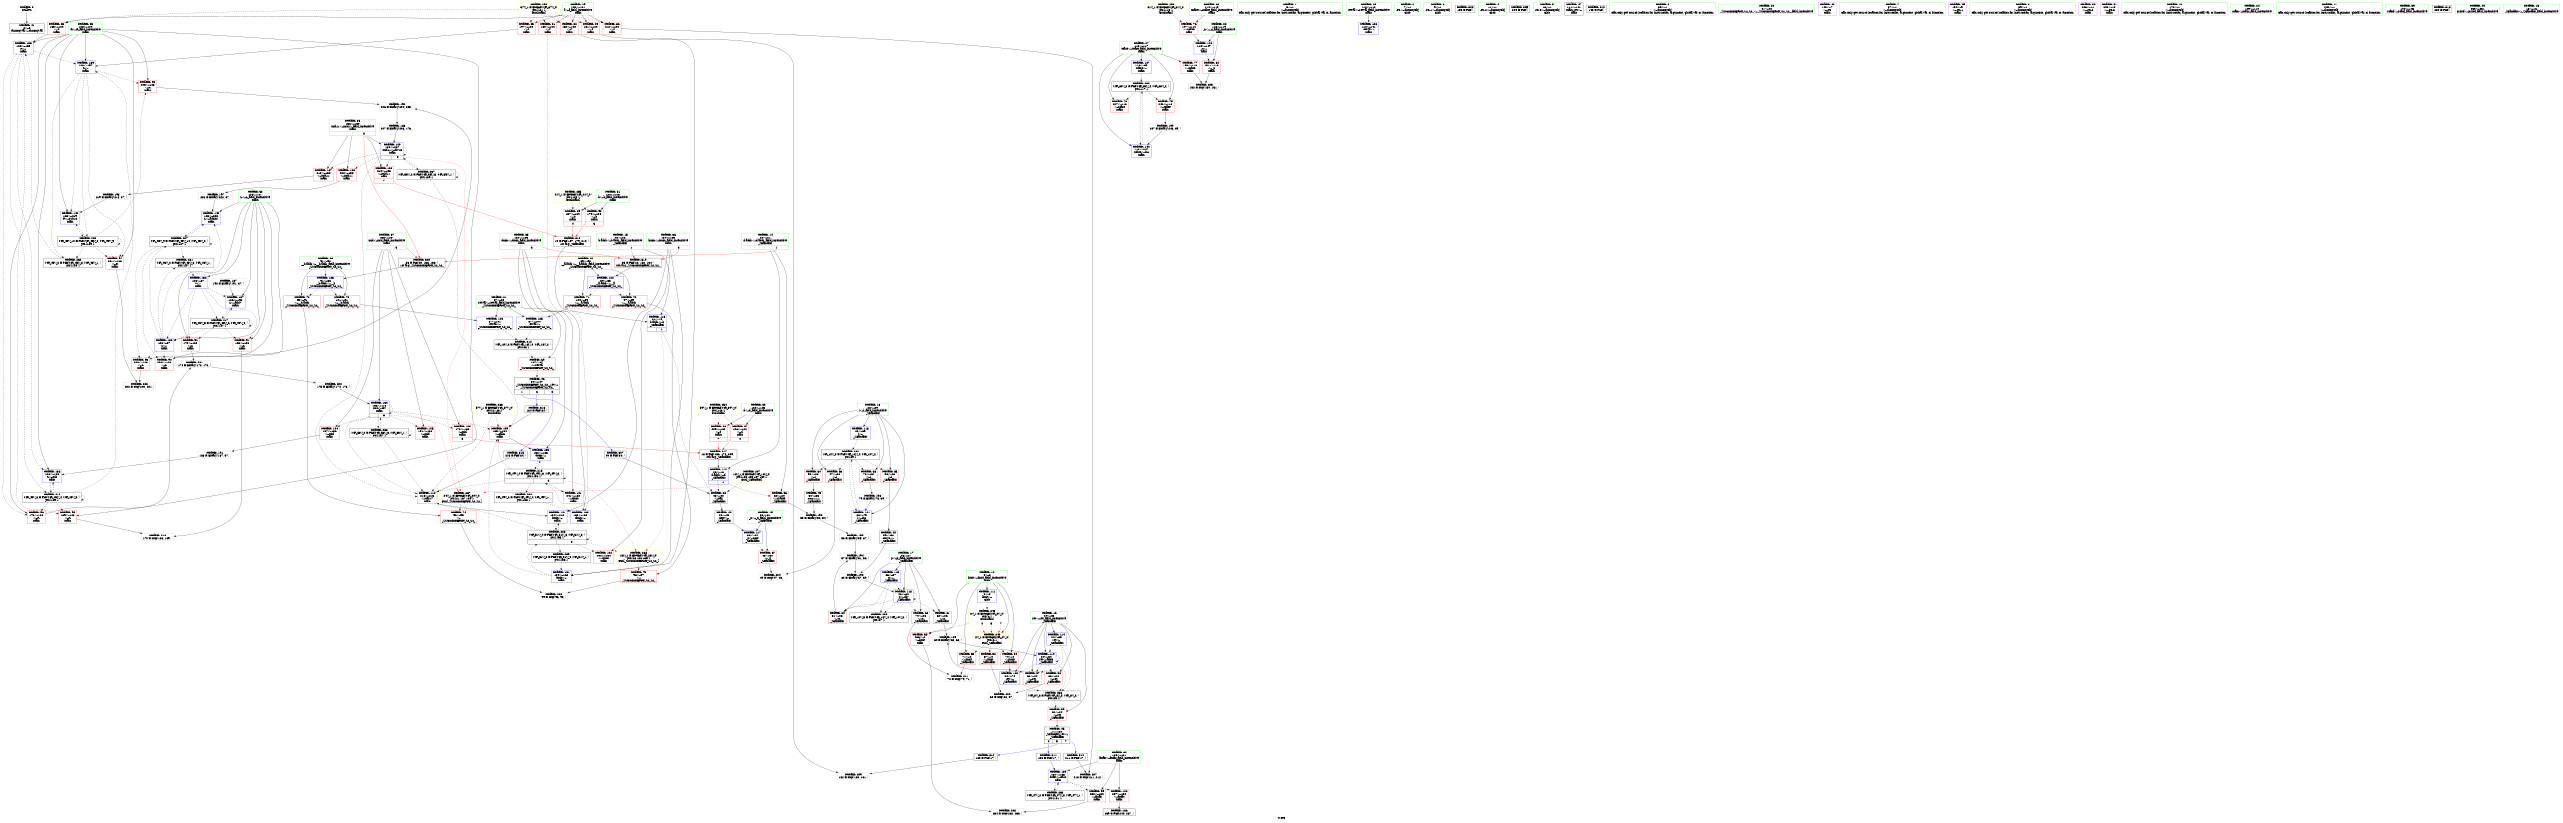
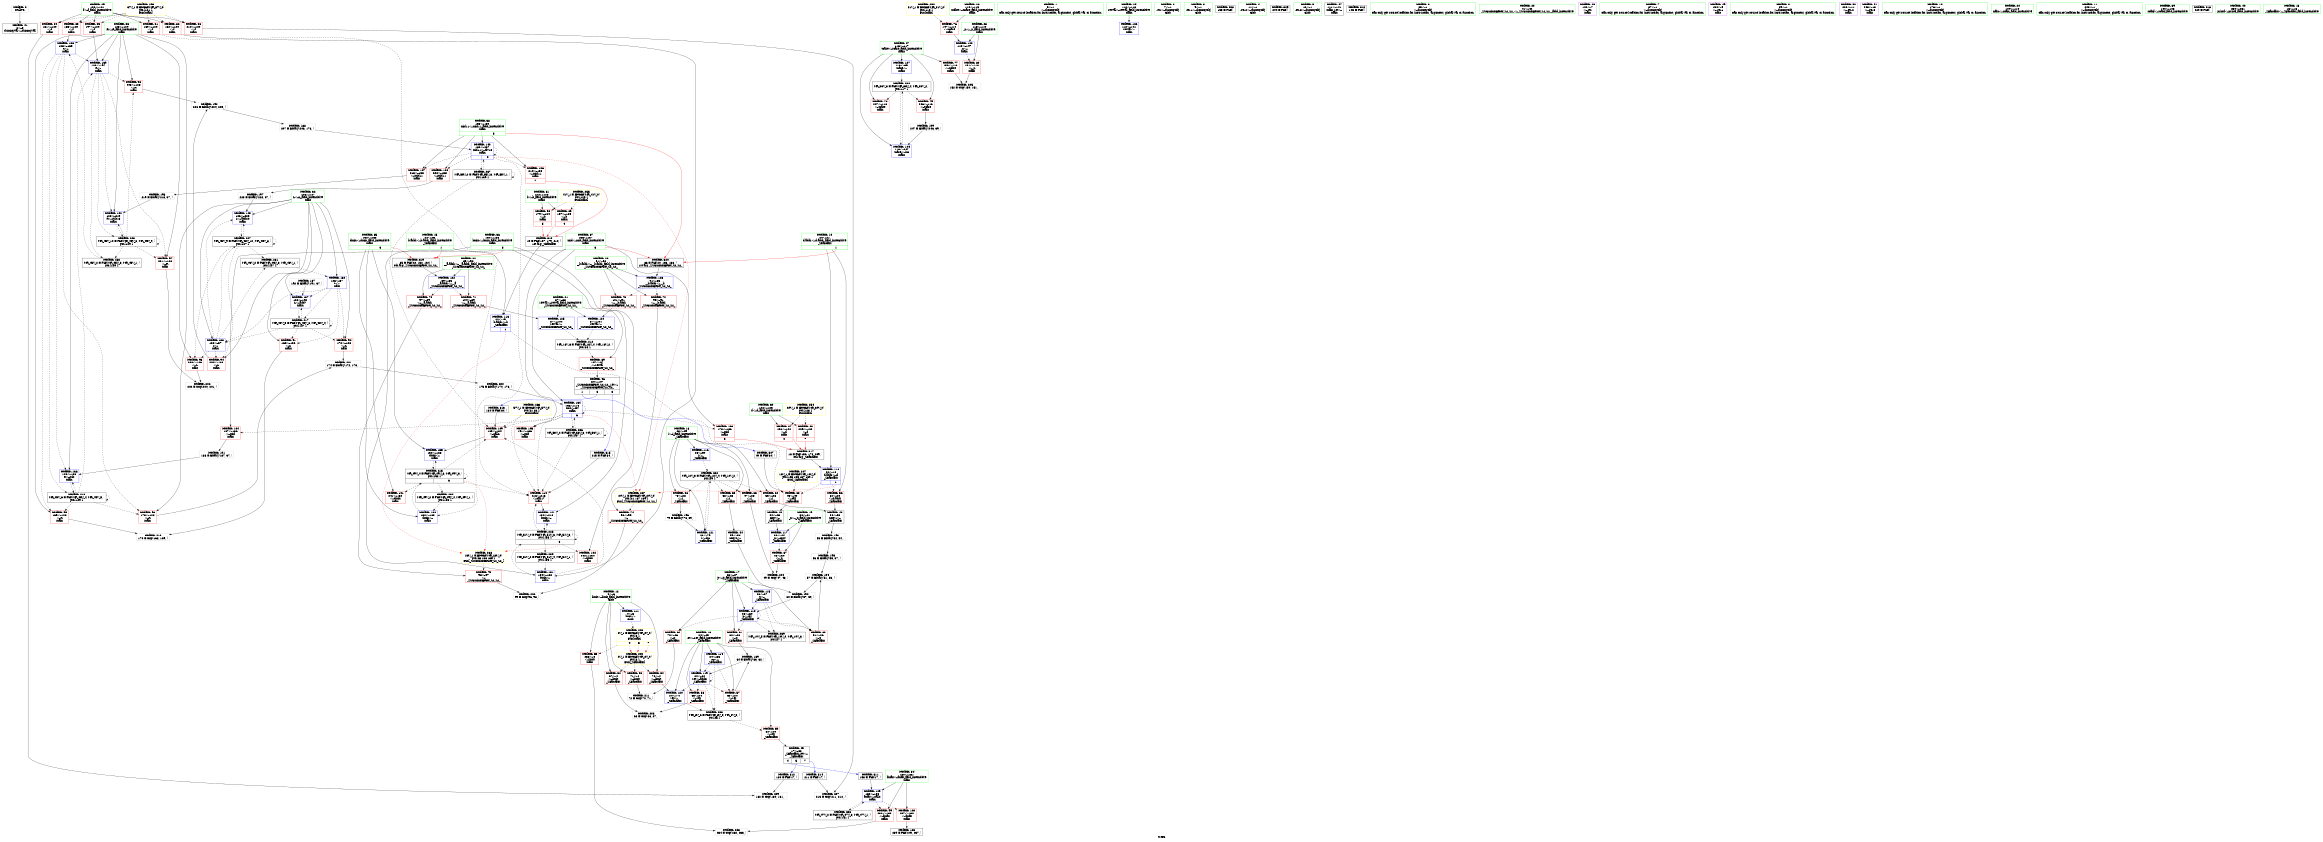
(797, 508) -> (835, 506)
(1006, 606) -> (606, 636)
